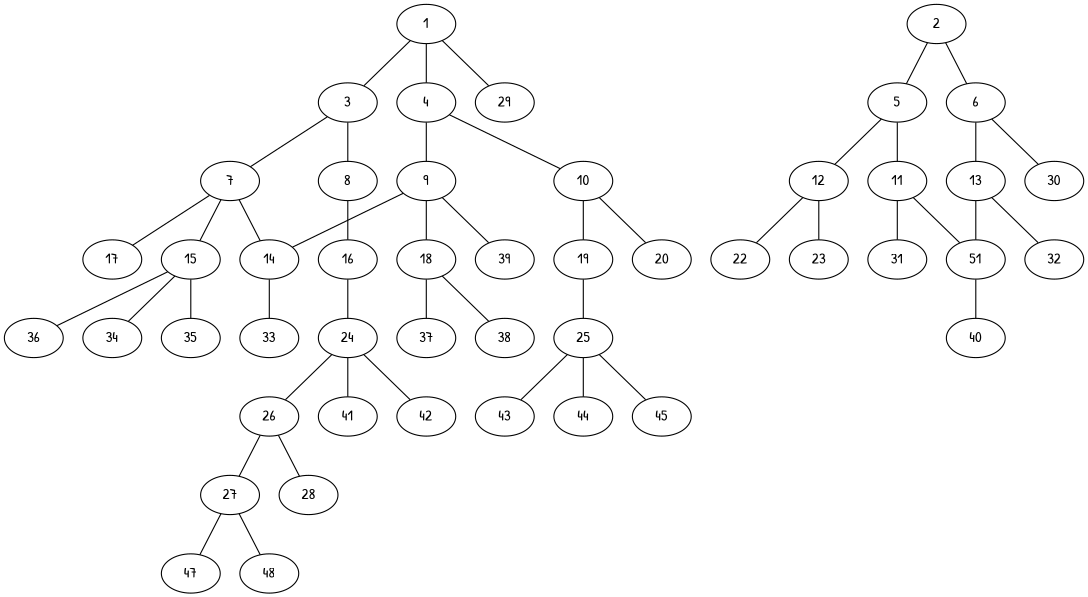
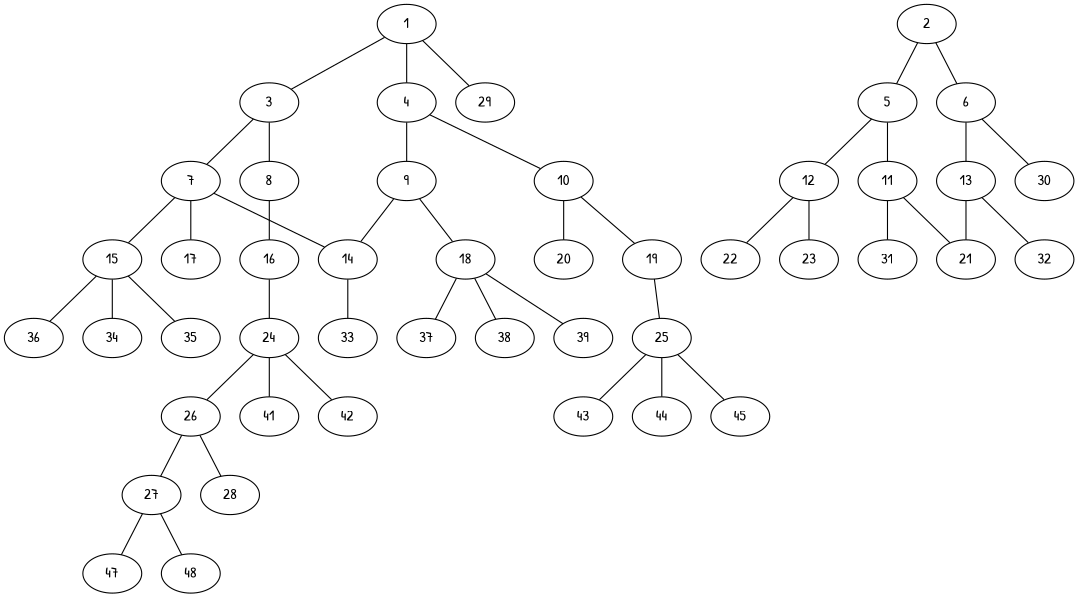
(465, 220) -> (525, 299)
(976, 259) -> (966, 259)
(976, 338) -> none
